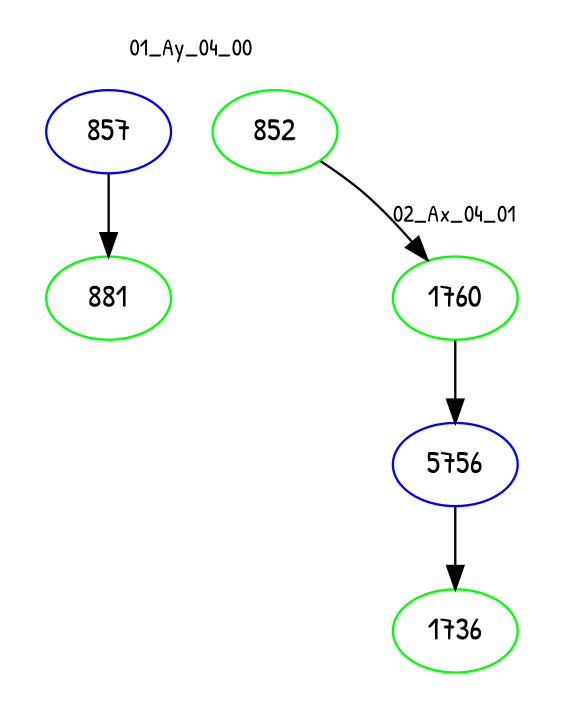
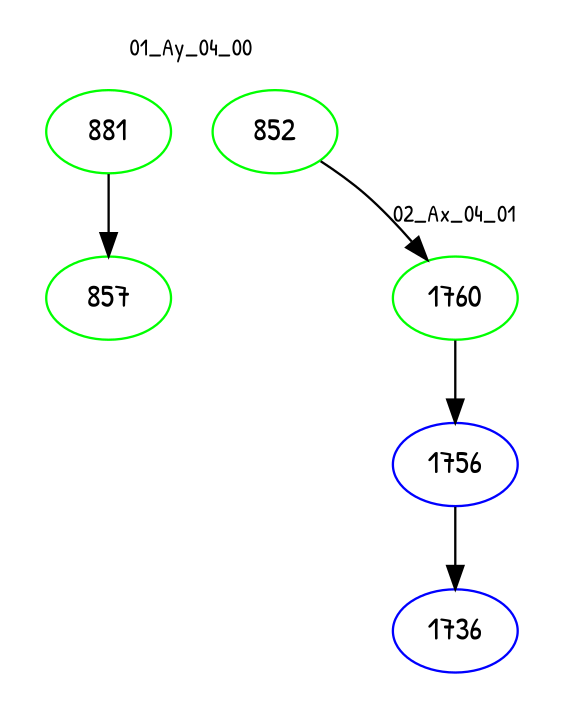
(109, 132) -> (109, 298)
(109, 204) -> (109, 204)
(455, 465) -> (455, 465)
(455, 631) -> (455, 631)
